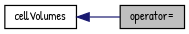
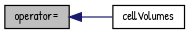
(105, 17) -> (97, 17)
